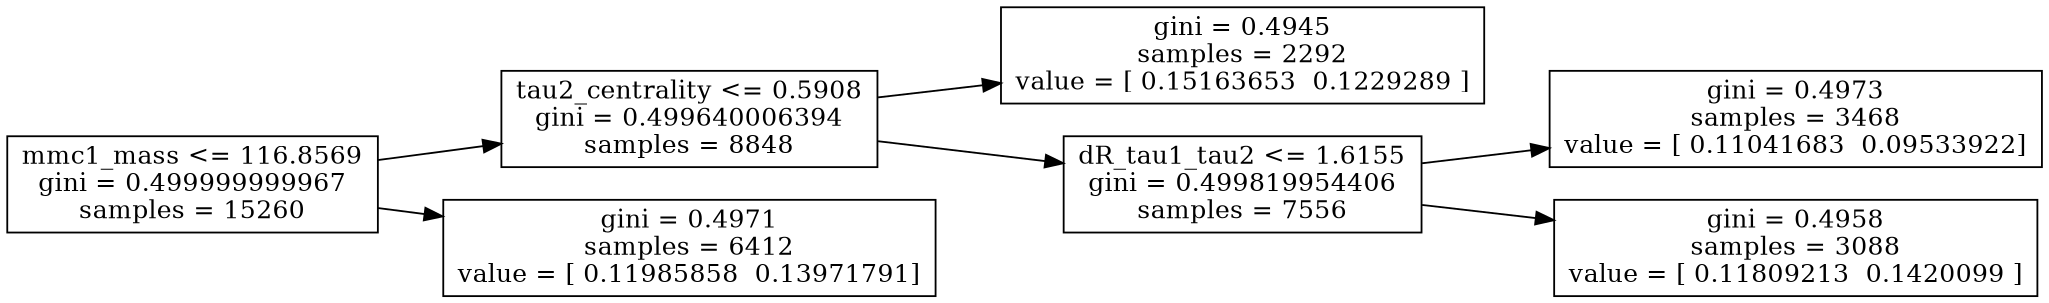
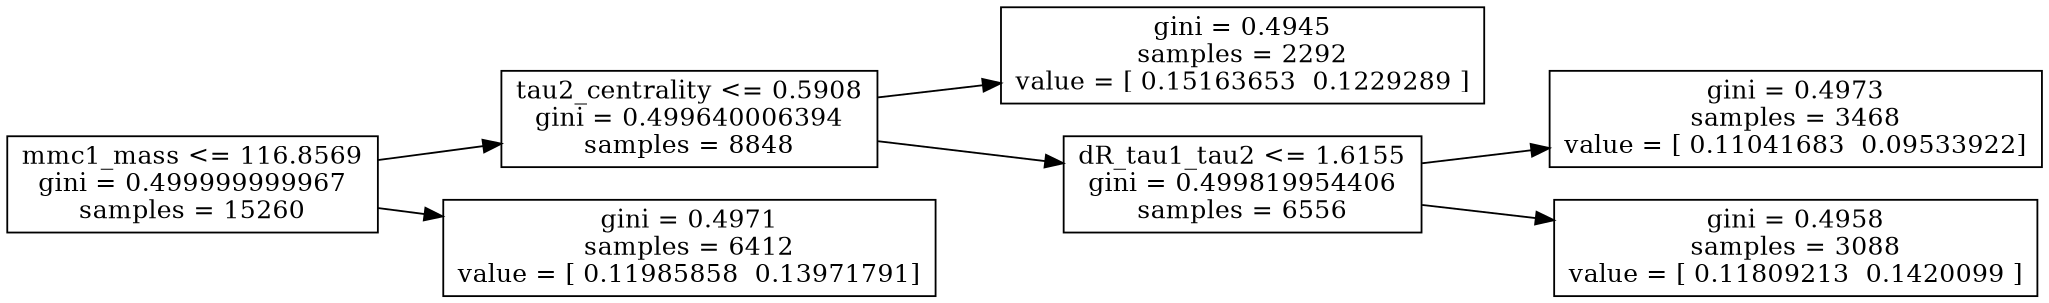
(1243, 184) -> (1243, 184)
